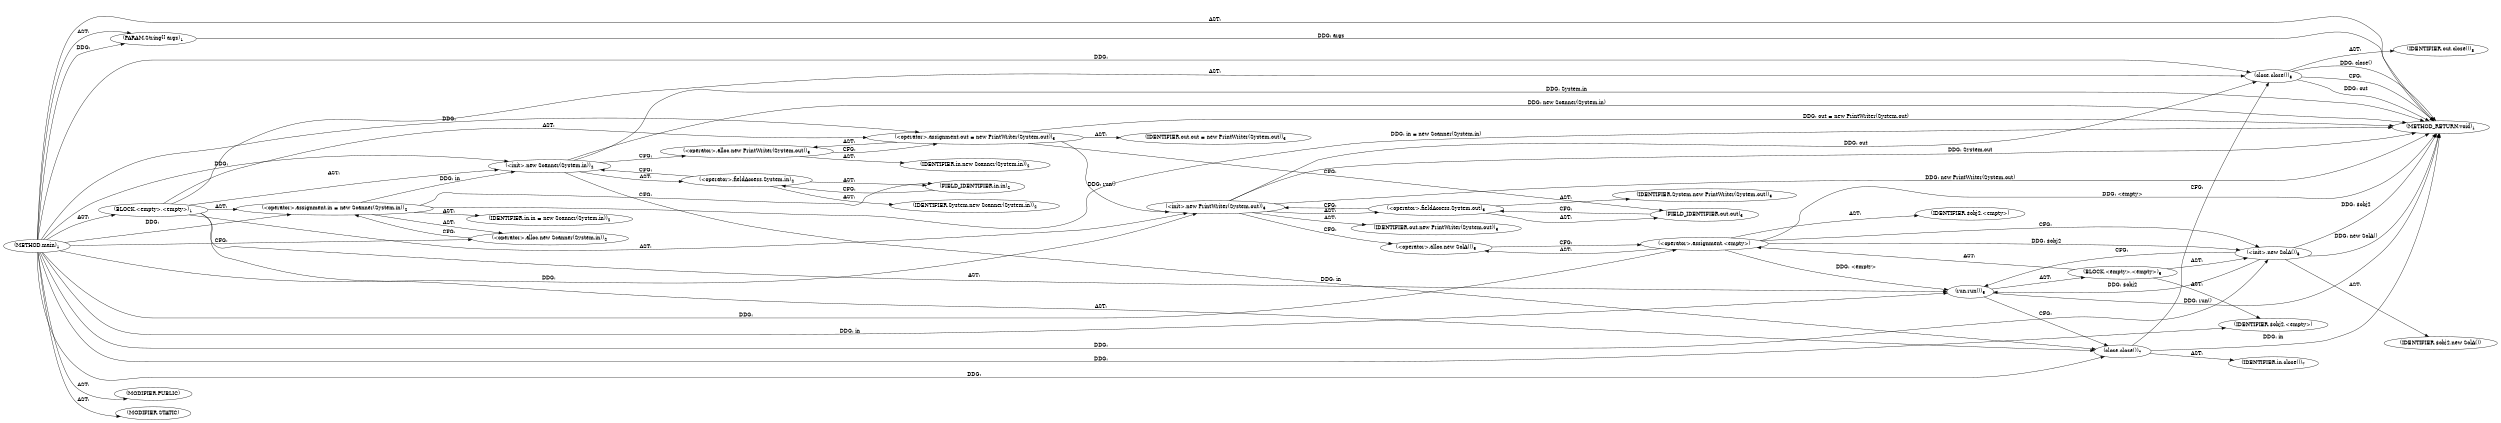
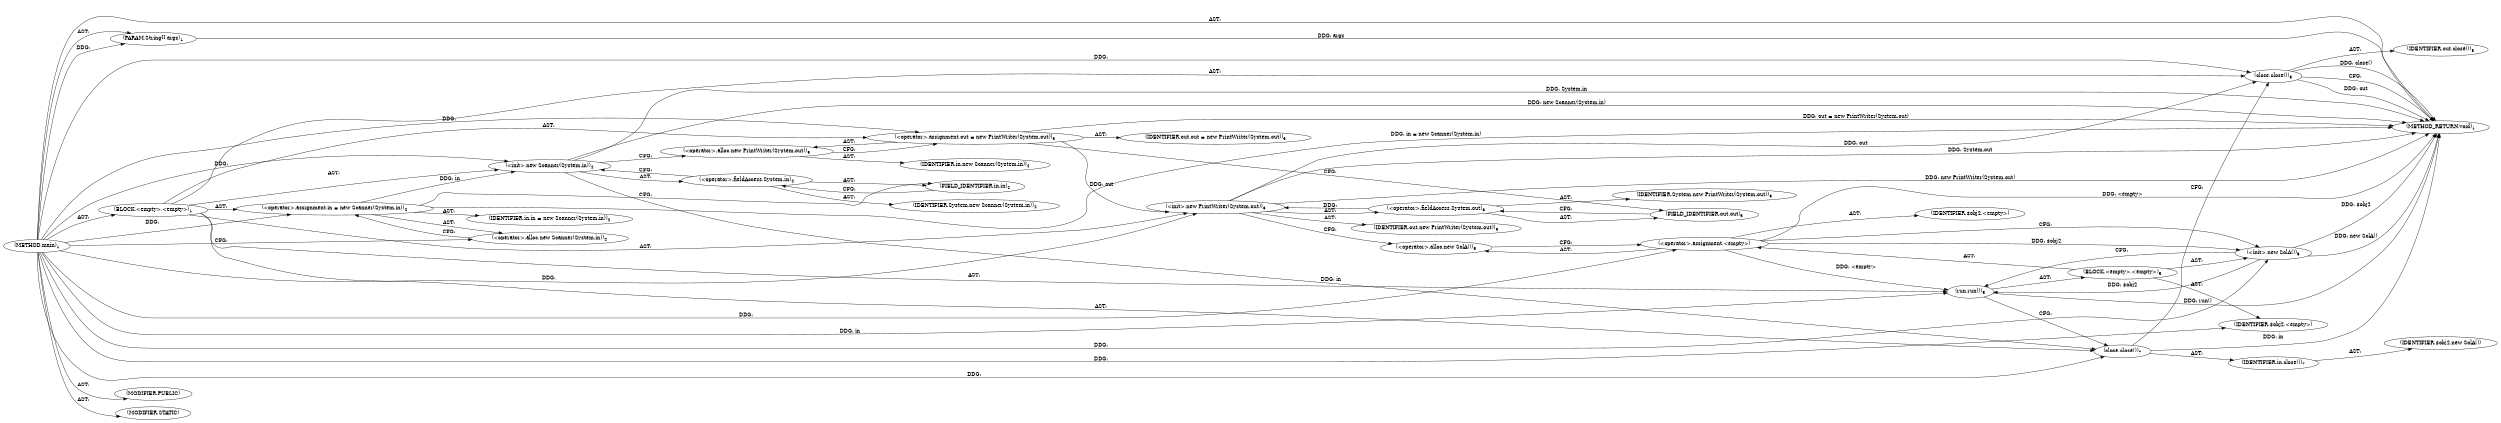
(1102, 185) -> (1102, 185)
(1331, 206) -> (1331, 206)
(2355, 297) -> (2362, 356)
